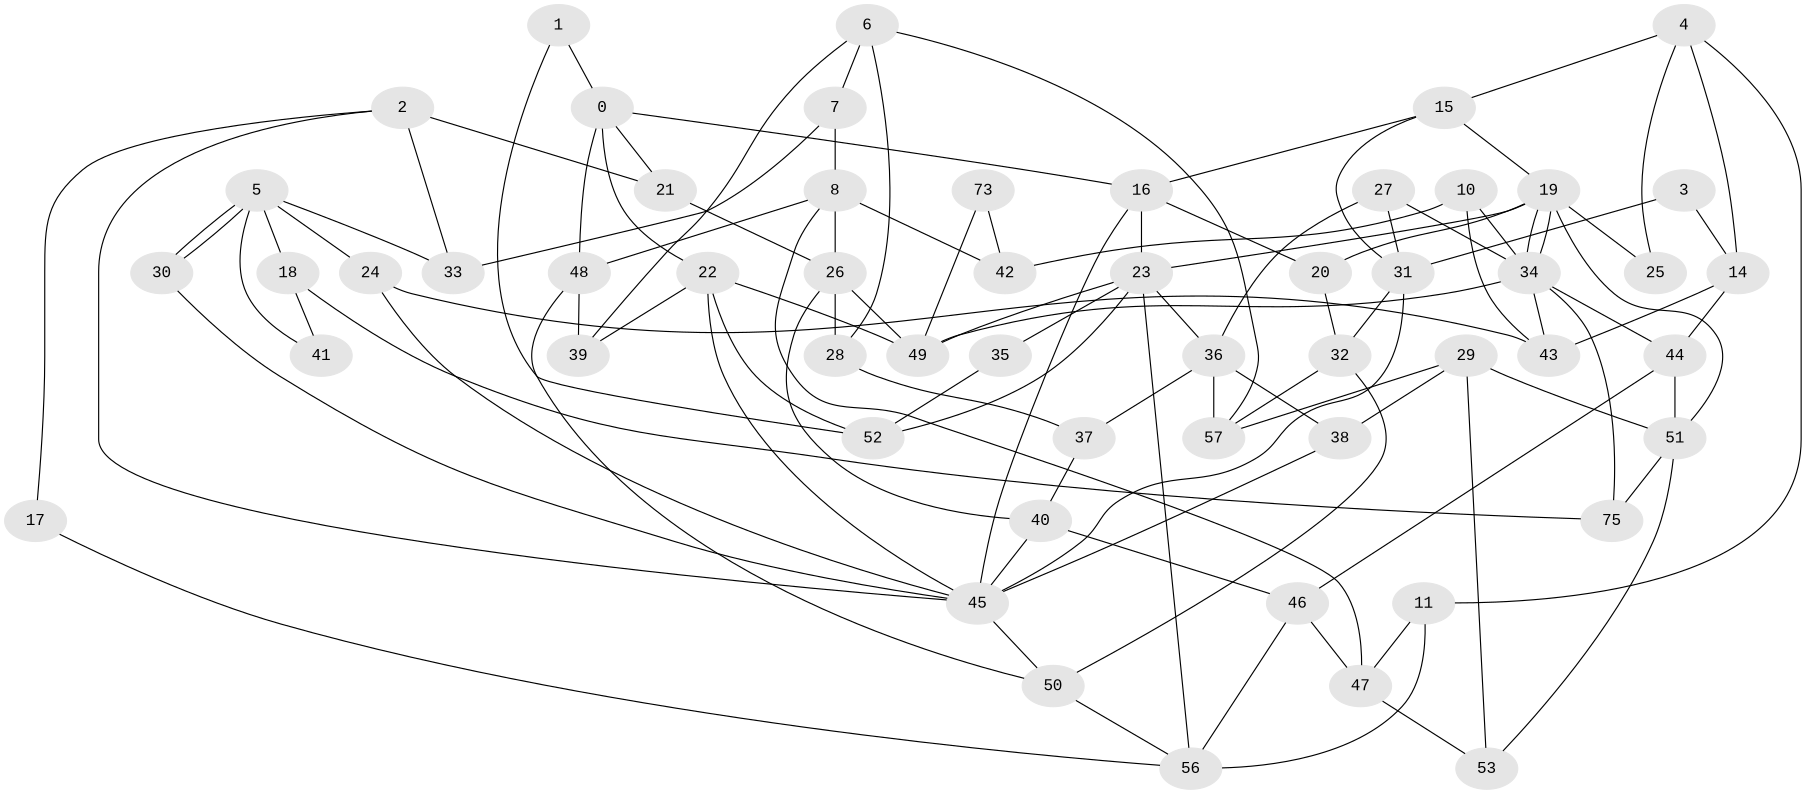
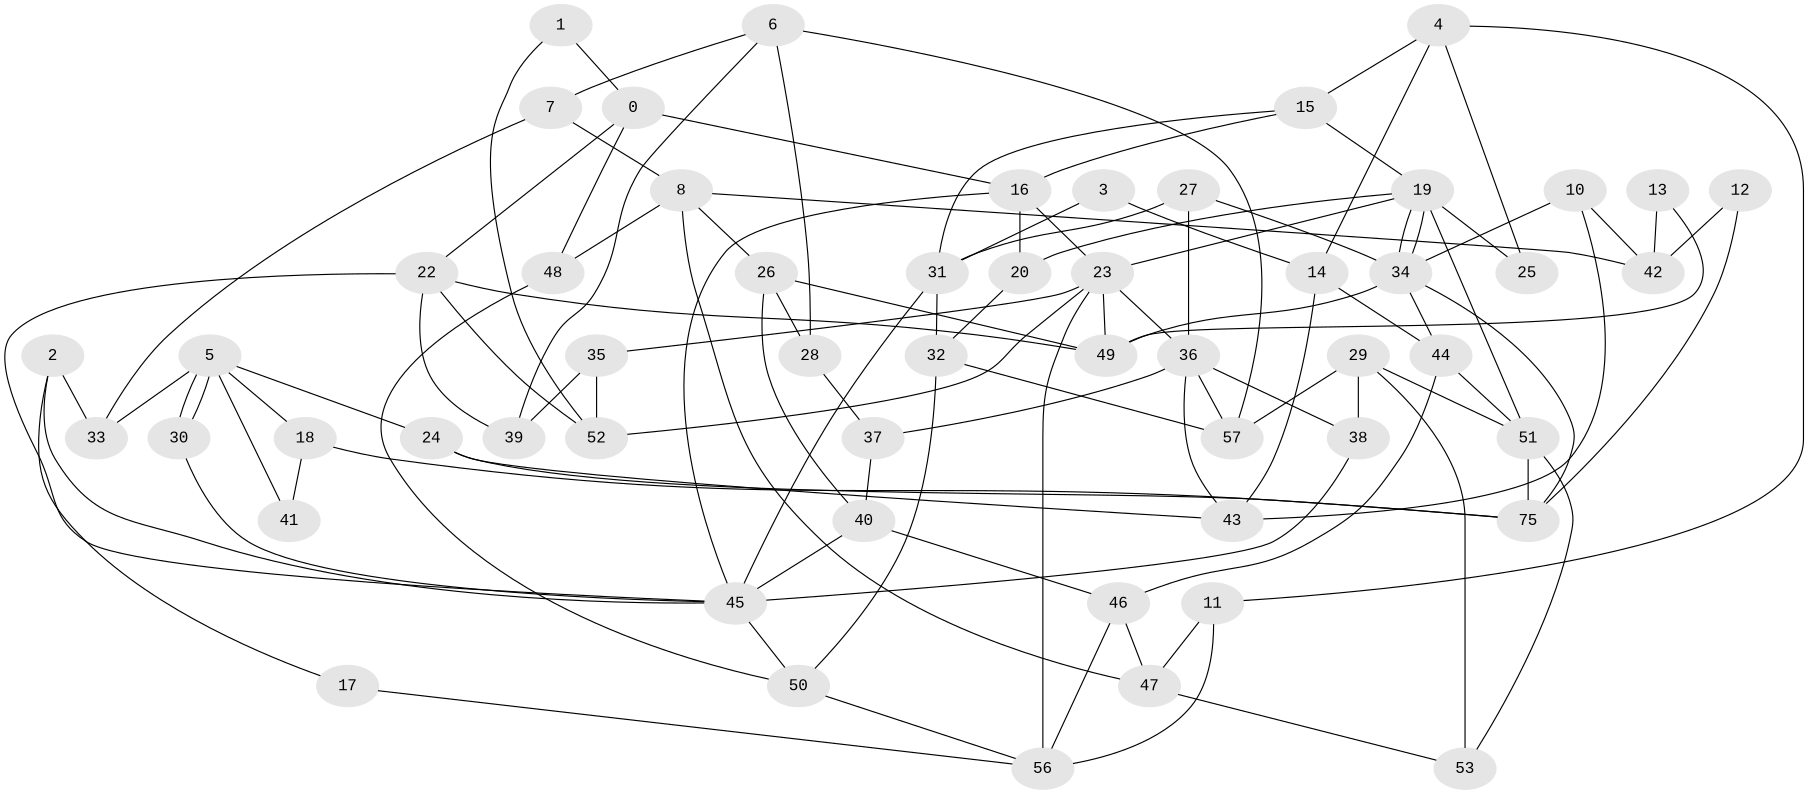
(665, 190) -> none
(983, 190) -> (1658, 190)
none -> (1740, 190)
(579, 314) -> (555, 397)
(1539, 314) -> (1187, 443)
(641, 485) -> (975, 493)
